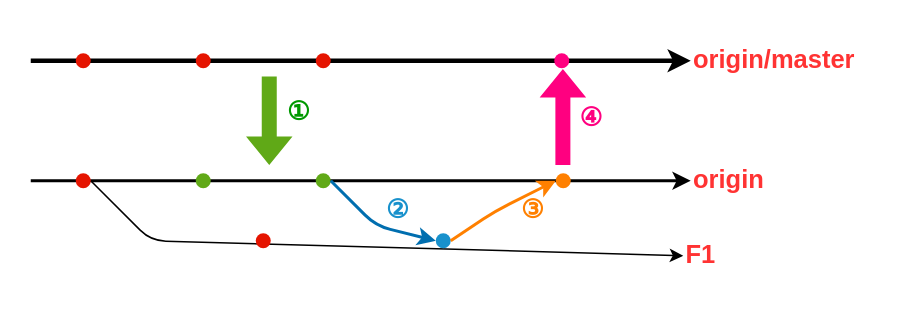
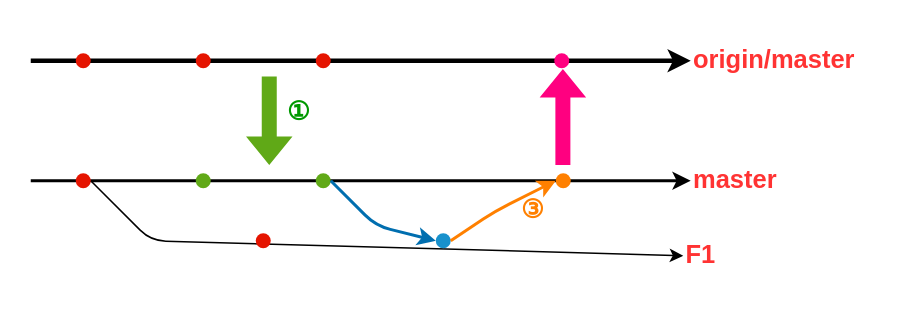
(592, 119) -> none
(730, 181) -> (737, 181)
(398, 211) -> none
